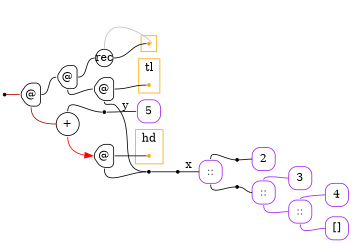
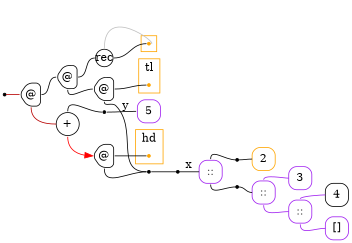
(264, 159) -> (264, 159)
(337, 195) -> (337, 195)
